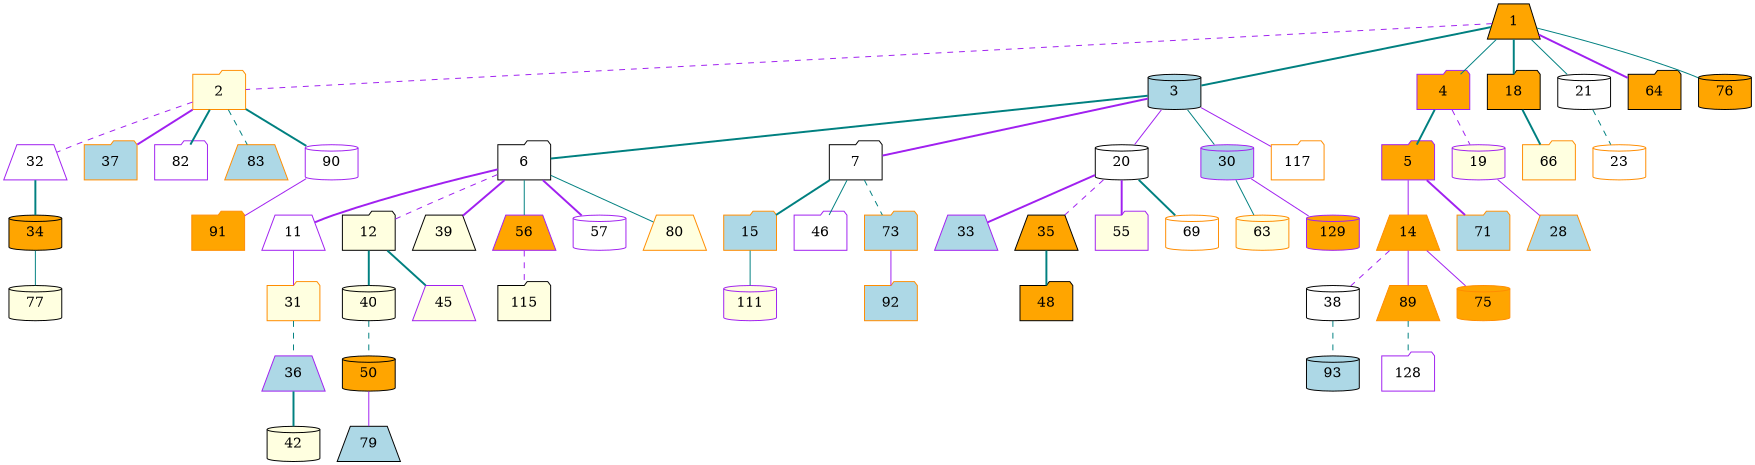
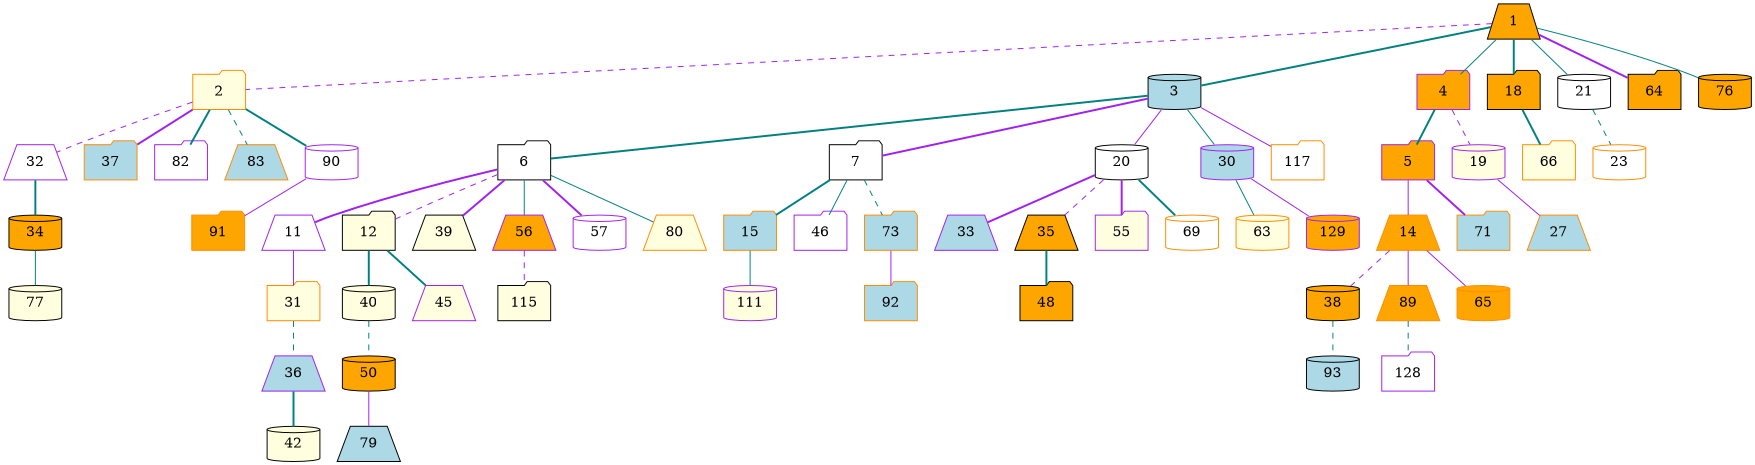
(1559, 233) -> (1559, 233)
(1333, 303) -> (1333, 303)
(1483, 303) -> (1483, 303)
